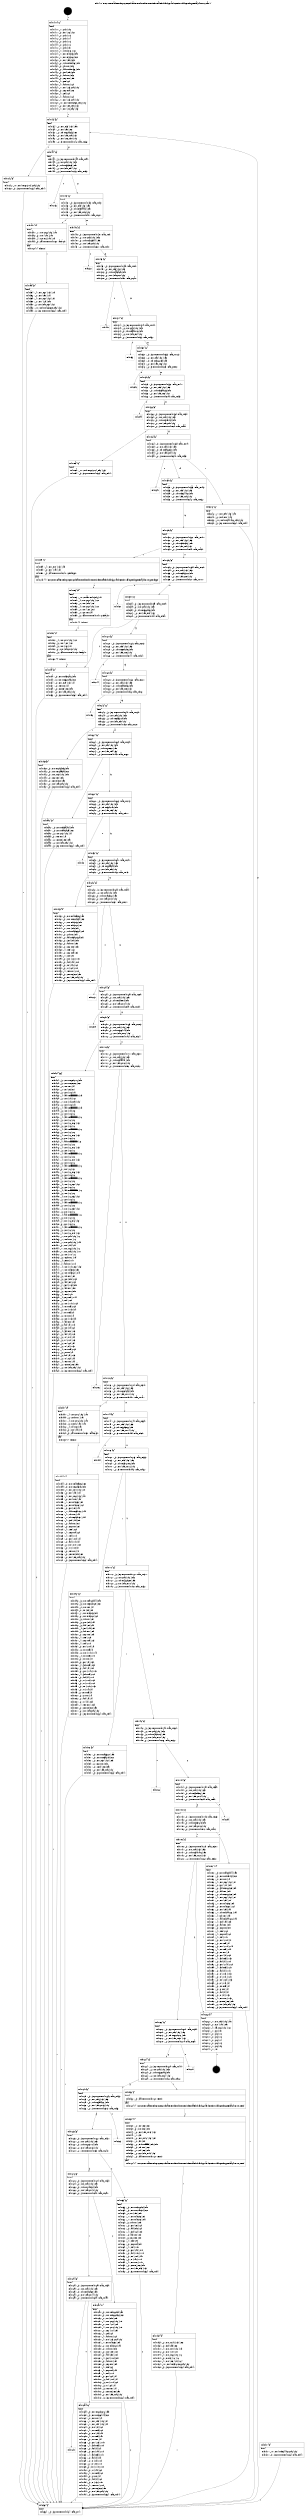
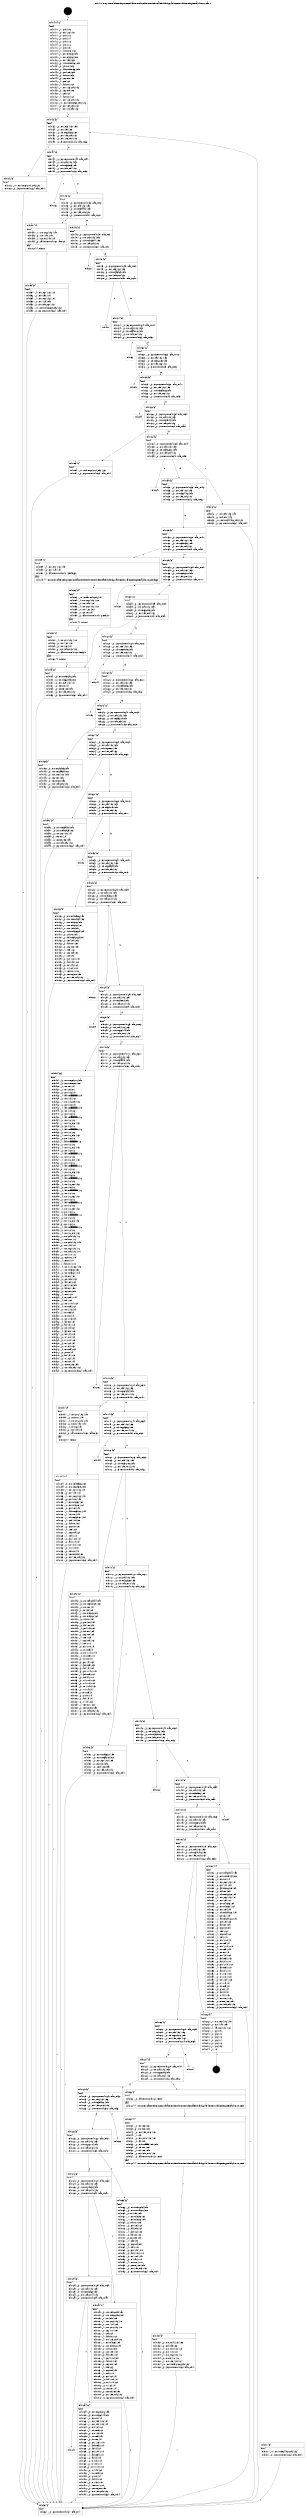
(102, 950) -> (108, 955)
